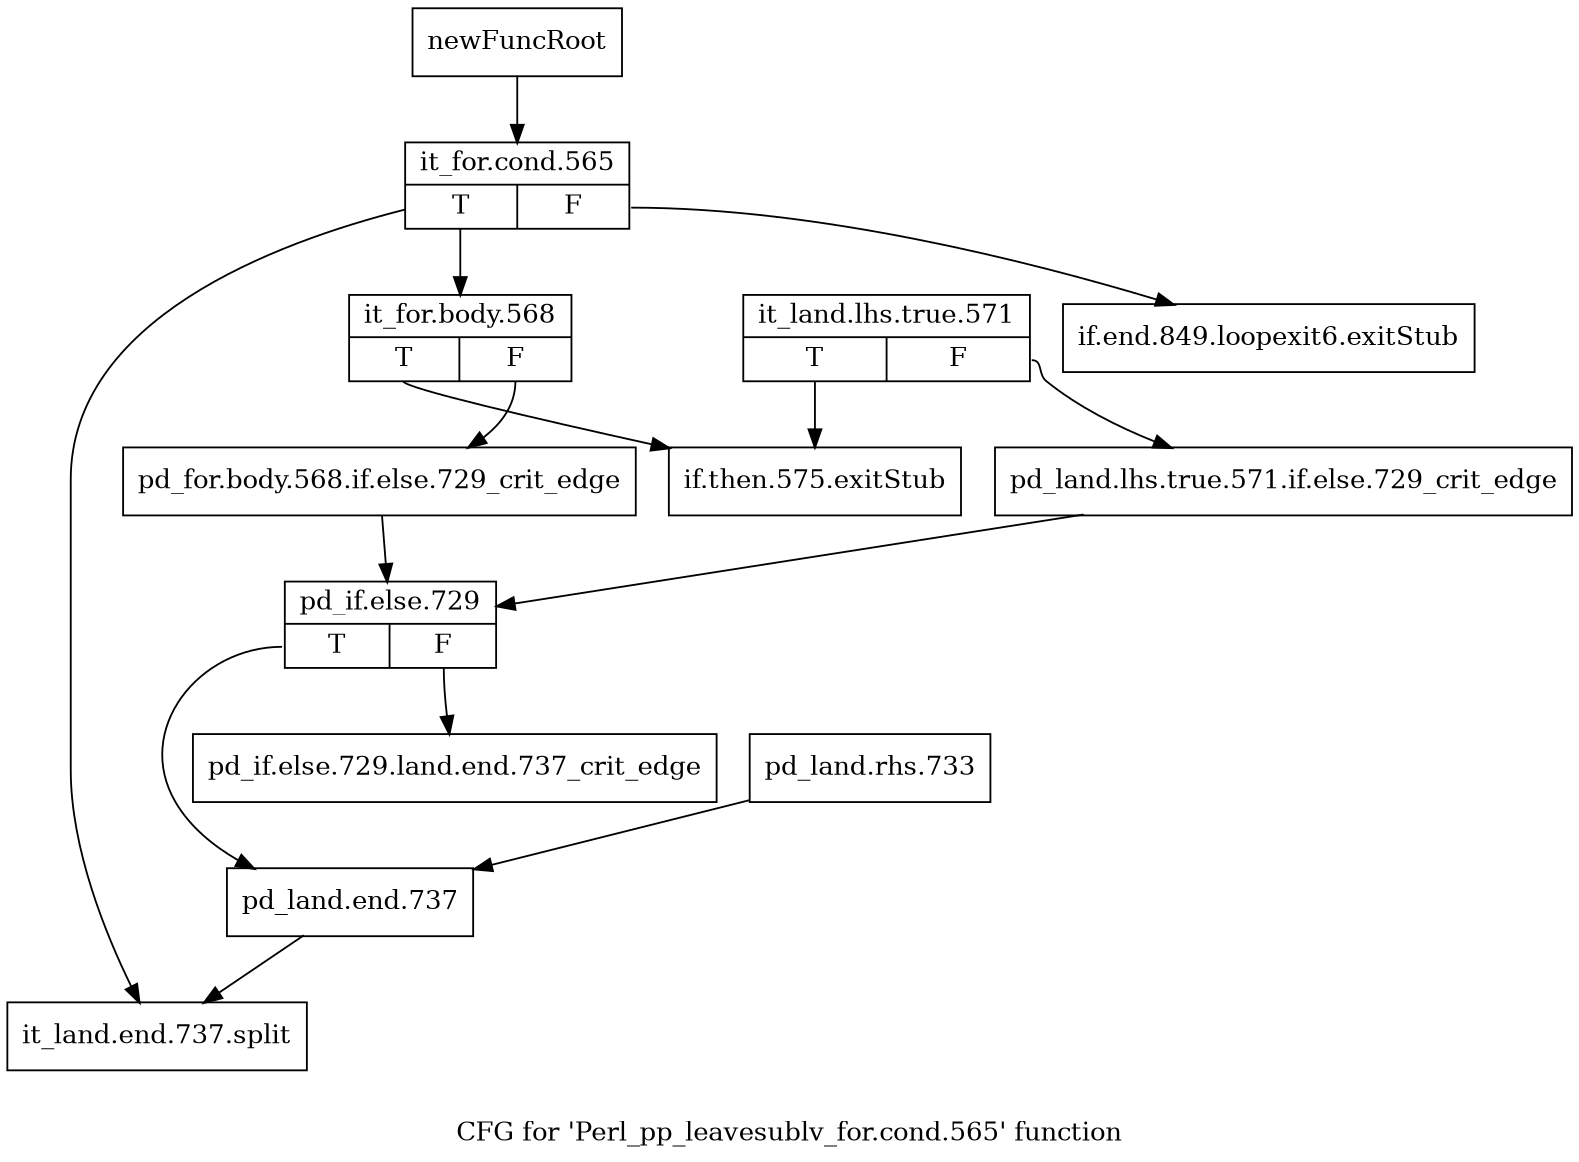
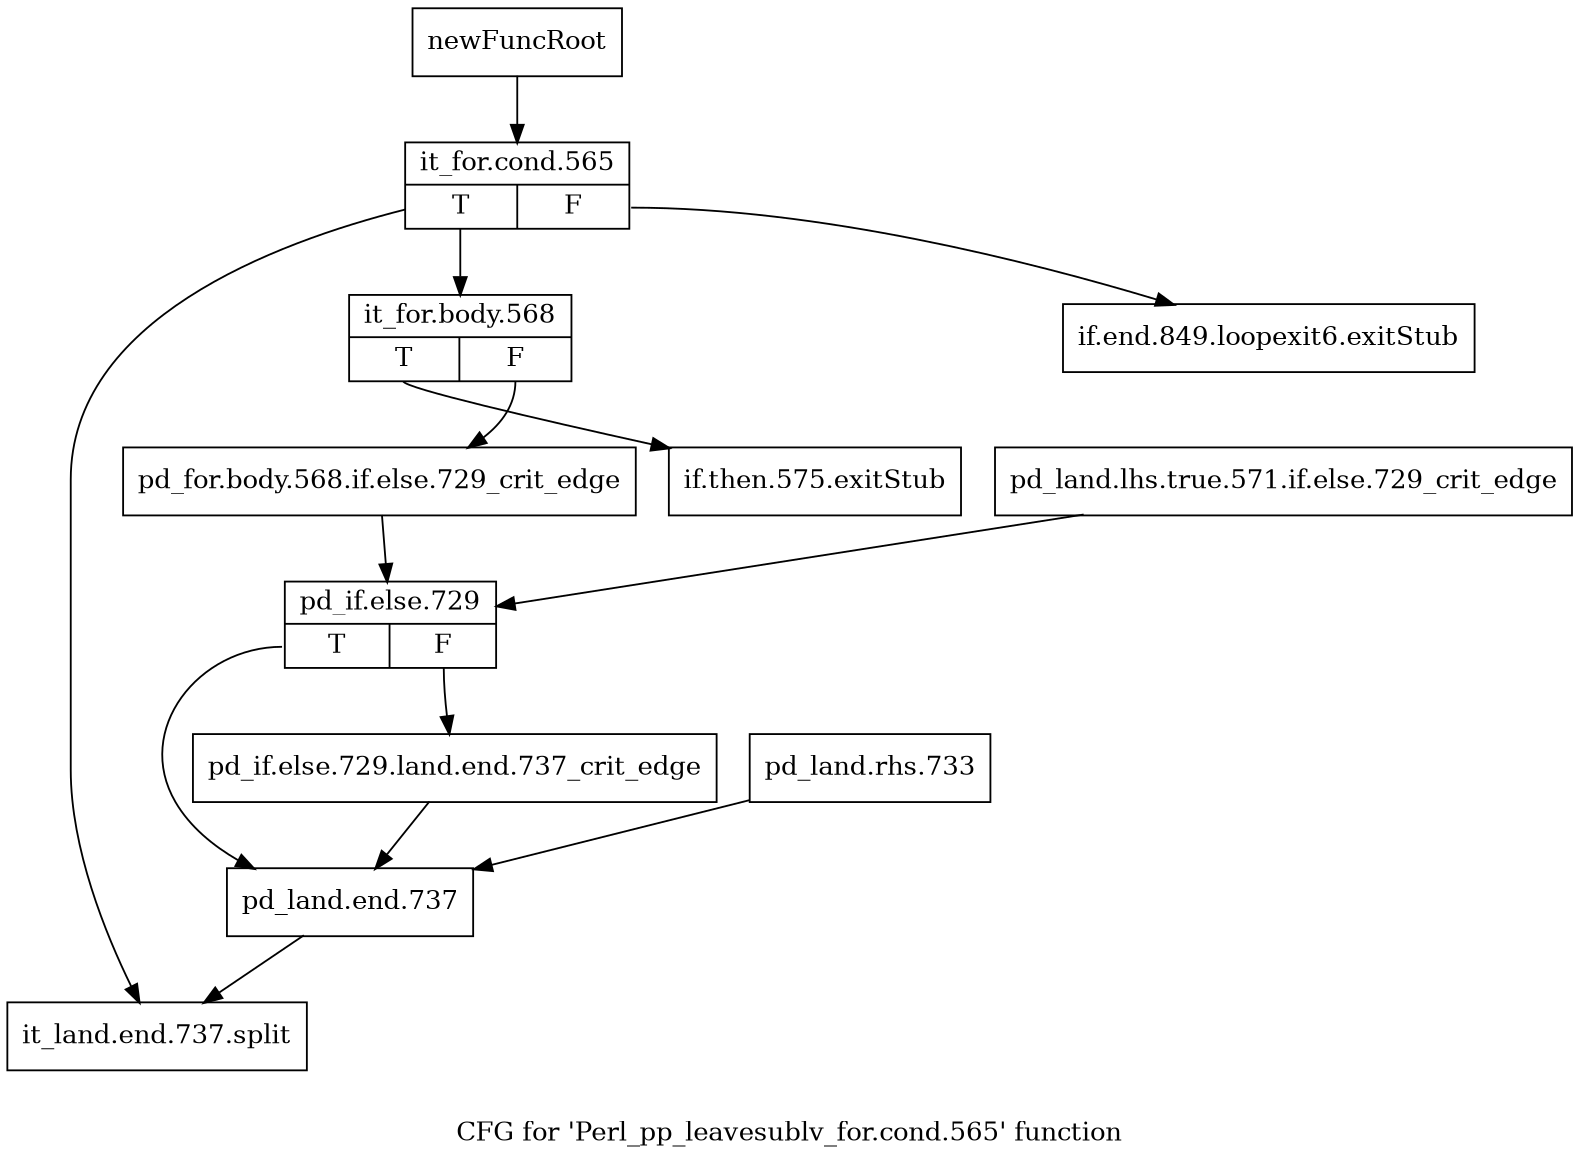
(887, 338) -> none
none -> (408, 828)
